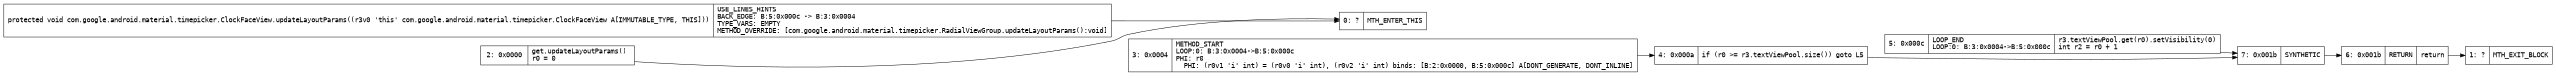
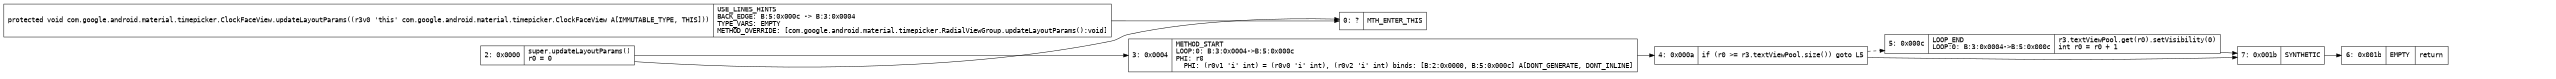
(2088, 47) -> (2088, 47)
none -> (1874, 51)
(579, 52) -> (579, 52)
none -> (879, 55)
(2401, 55) -> (2400, 55)
(2509, 55) -> none
